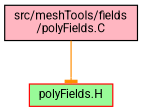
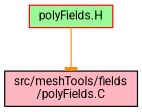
(71, 59) -> (71, 46)
